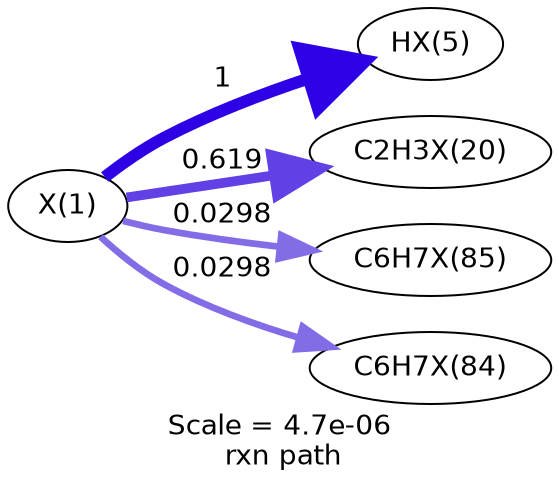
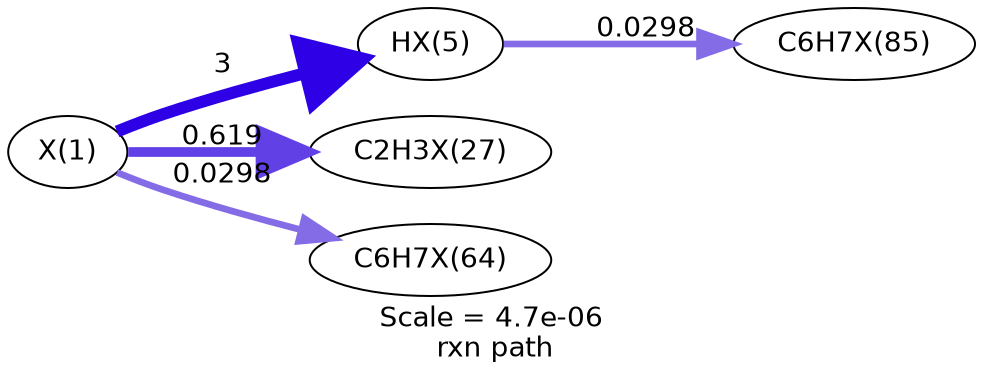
(219, 79) -> (219, 65)
(430, 152) -> (430, 152)
(201, 236) -> (601, 44)
(430, 368) -> (430, 260)
